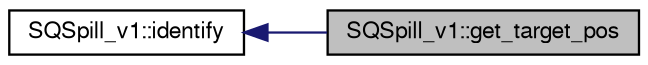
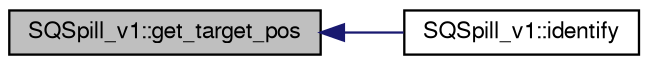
(297, 33) -> (374, 33)
